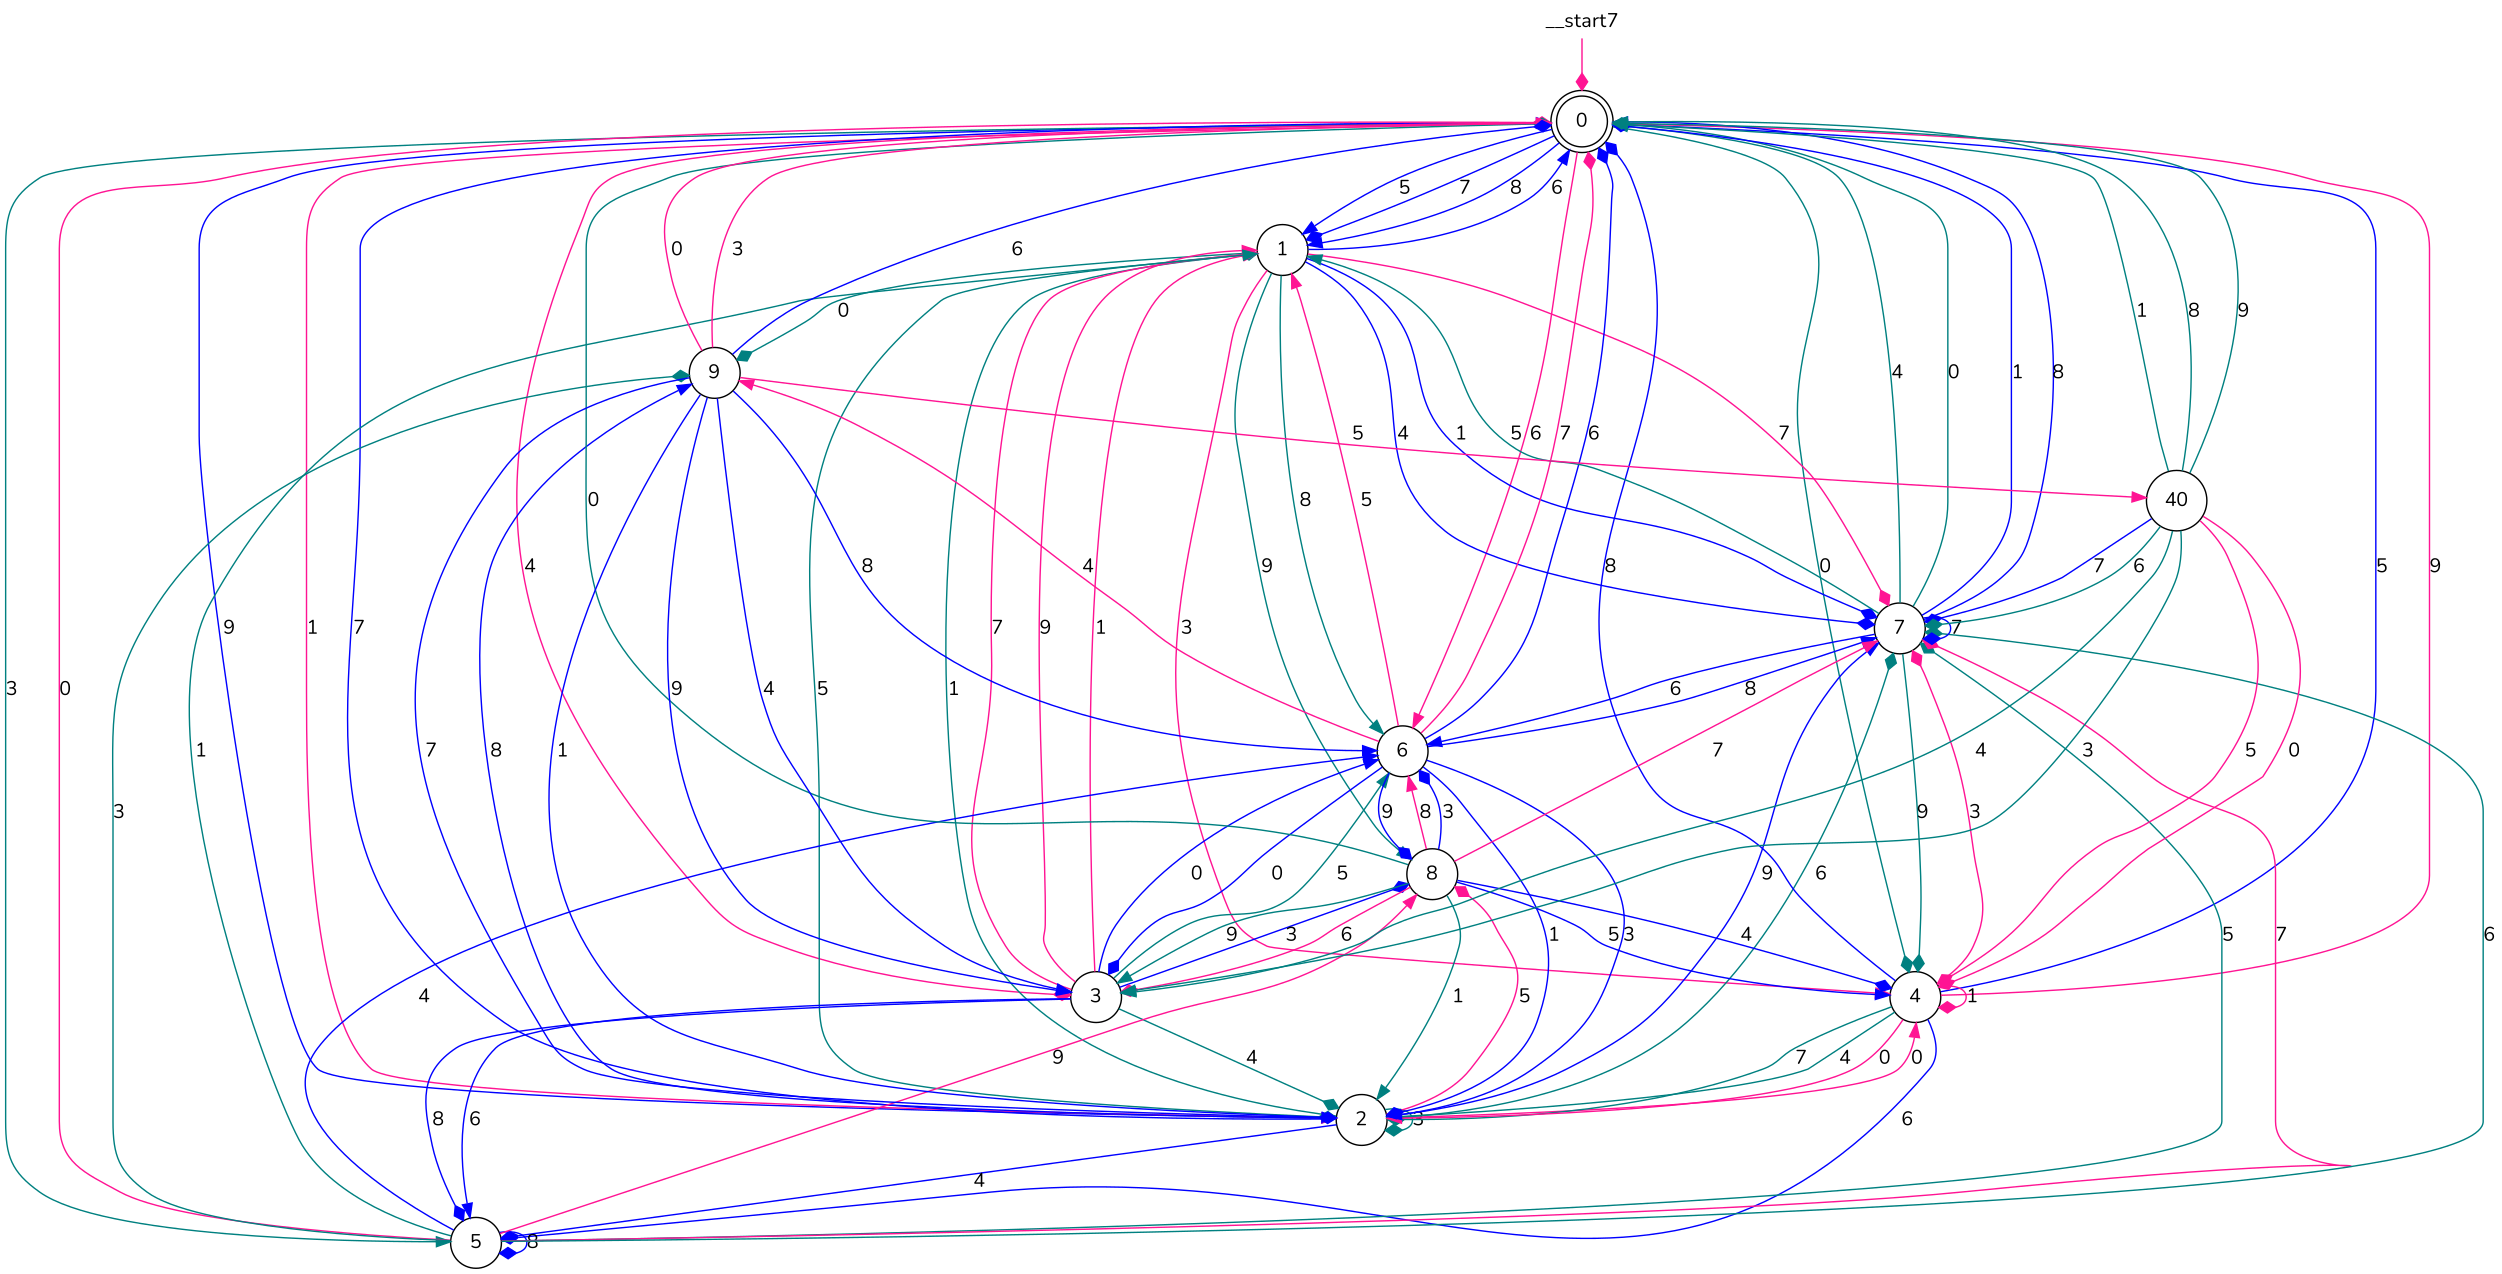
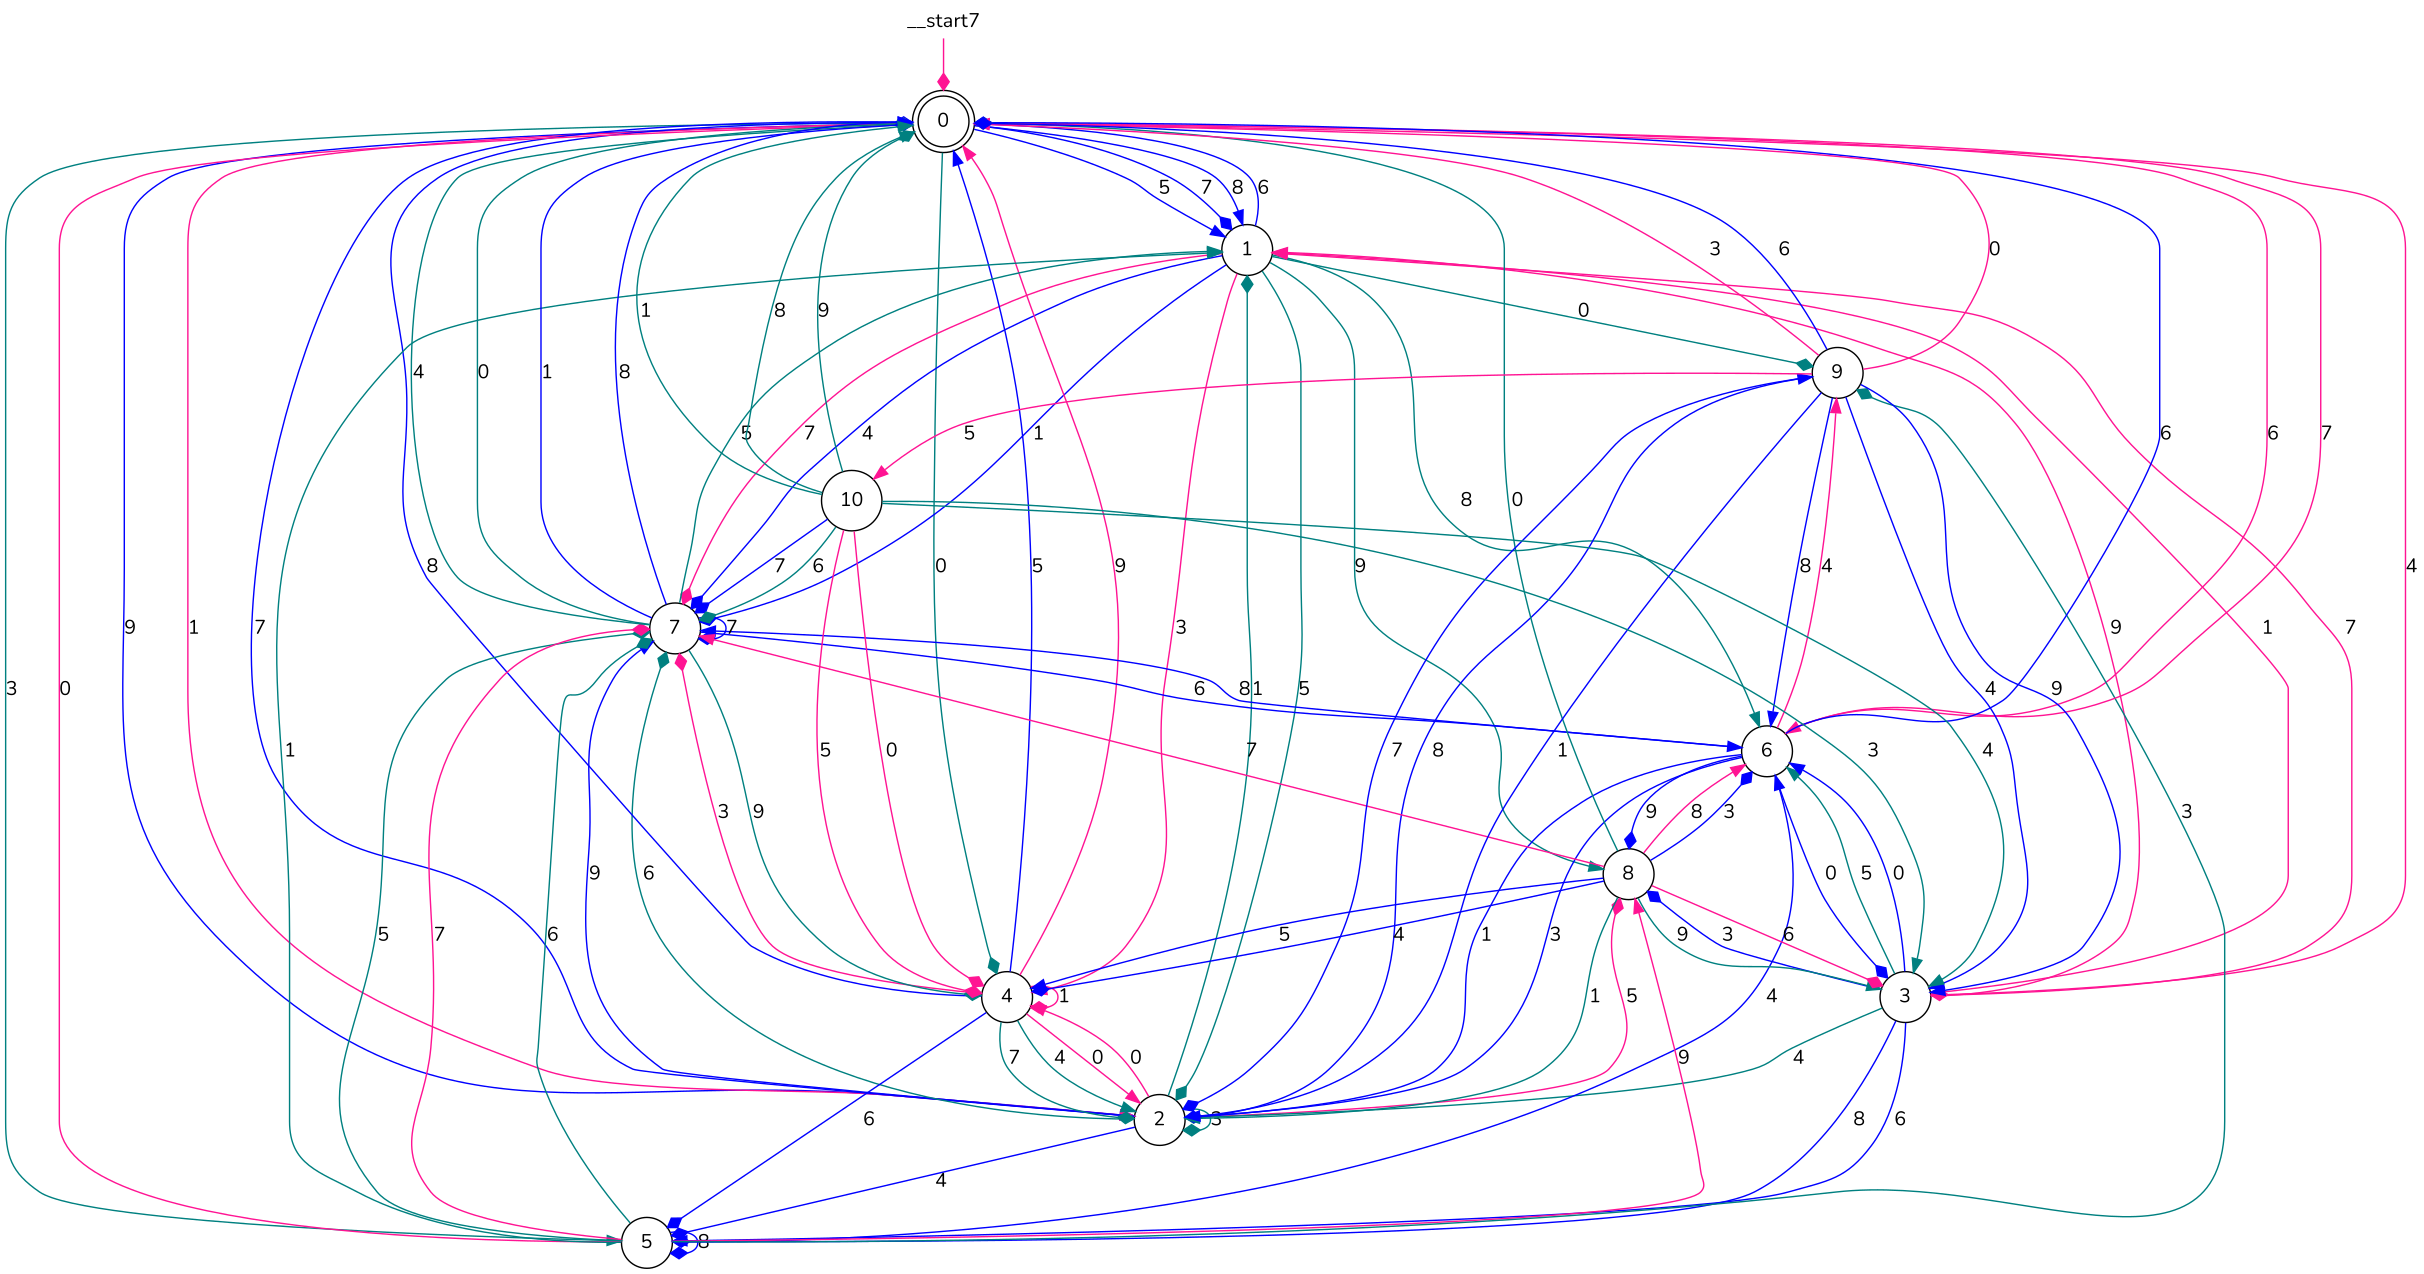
(2177, 501) -> (852, 501)
(1353, 505) -> none
